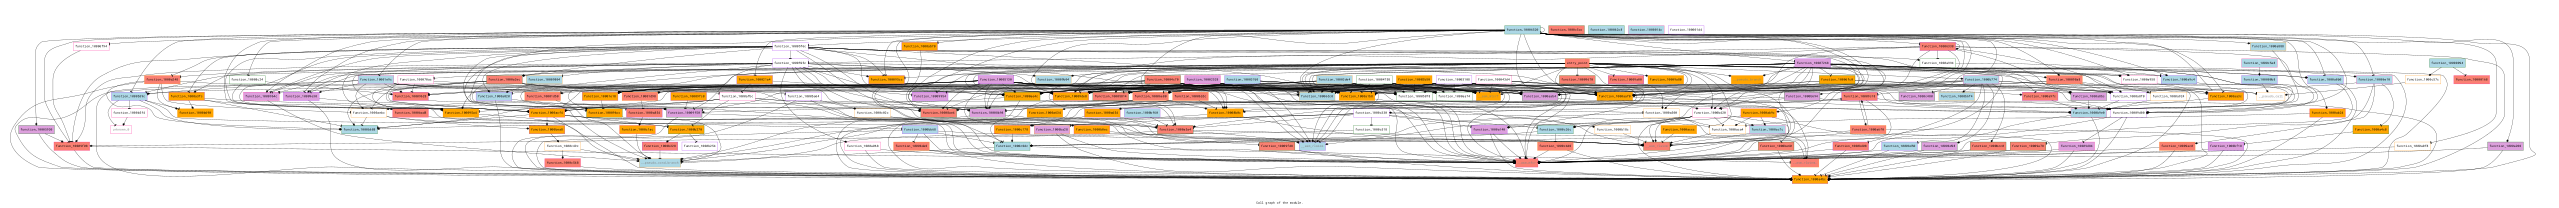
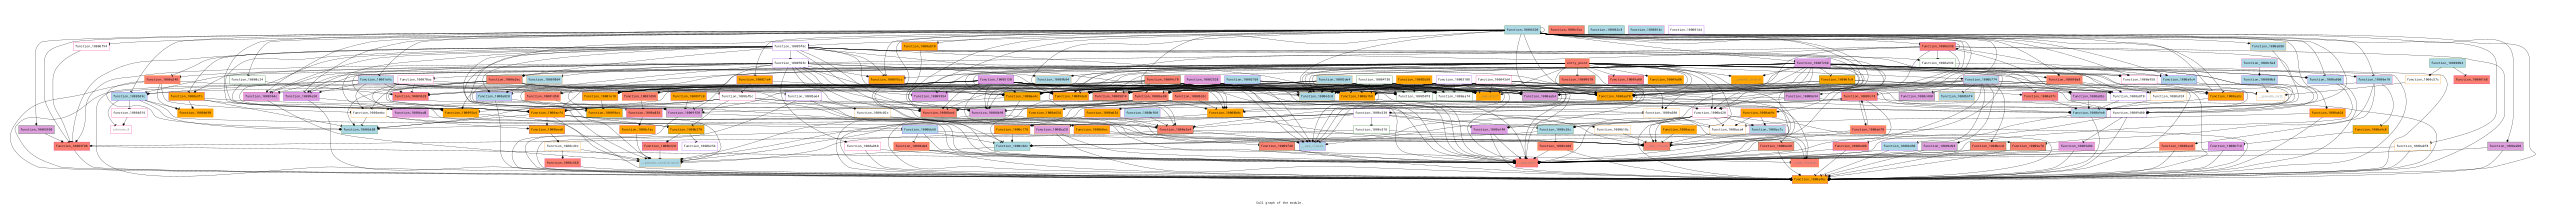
(1968, 88) -> (1968, 88)
(411, 113) -> (411, 113)
none -> (1698, 134)
(907, 178) -> (2124, 177)
